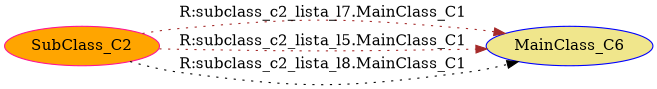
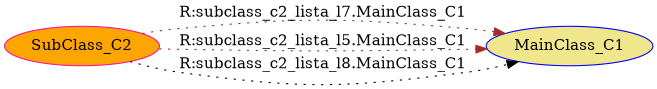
(570, 46) -> (570, 46)
